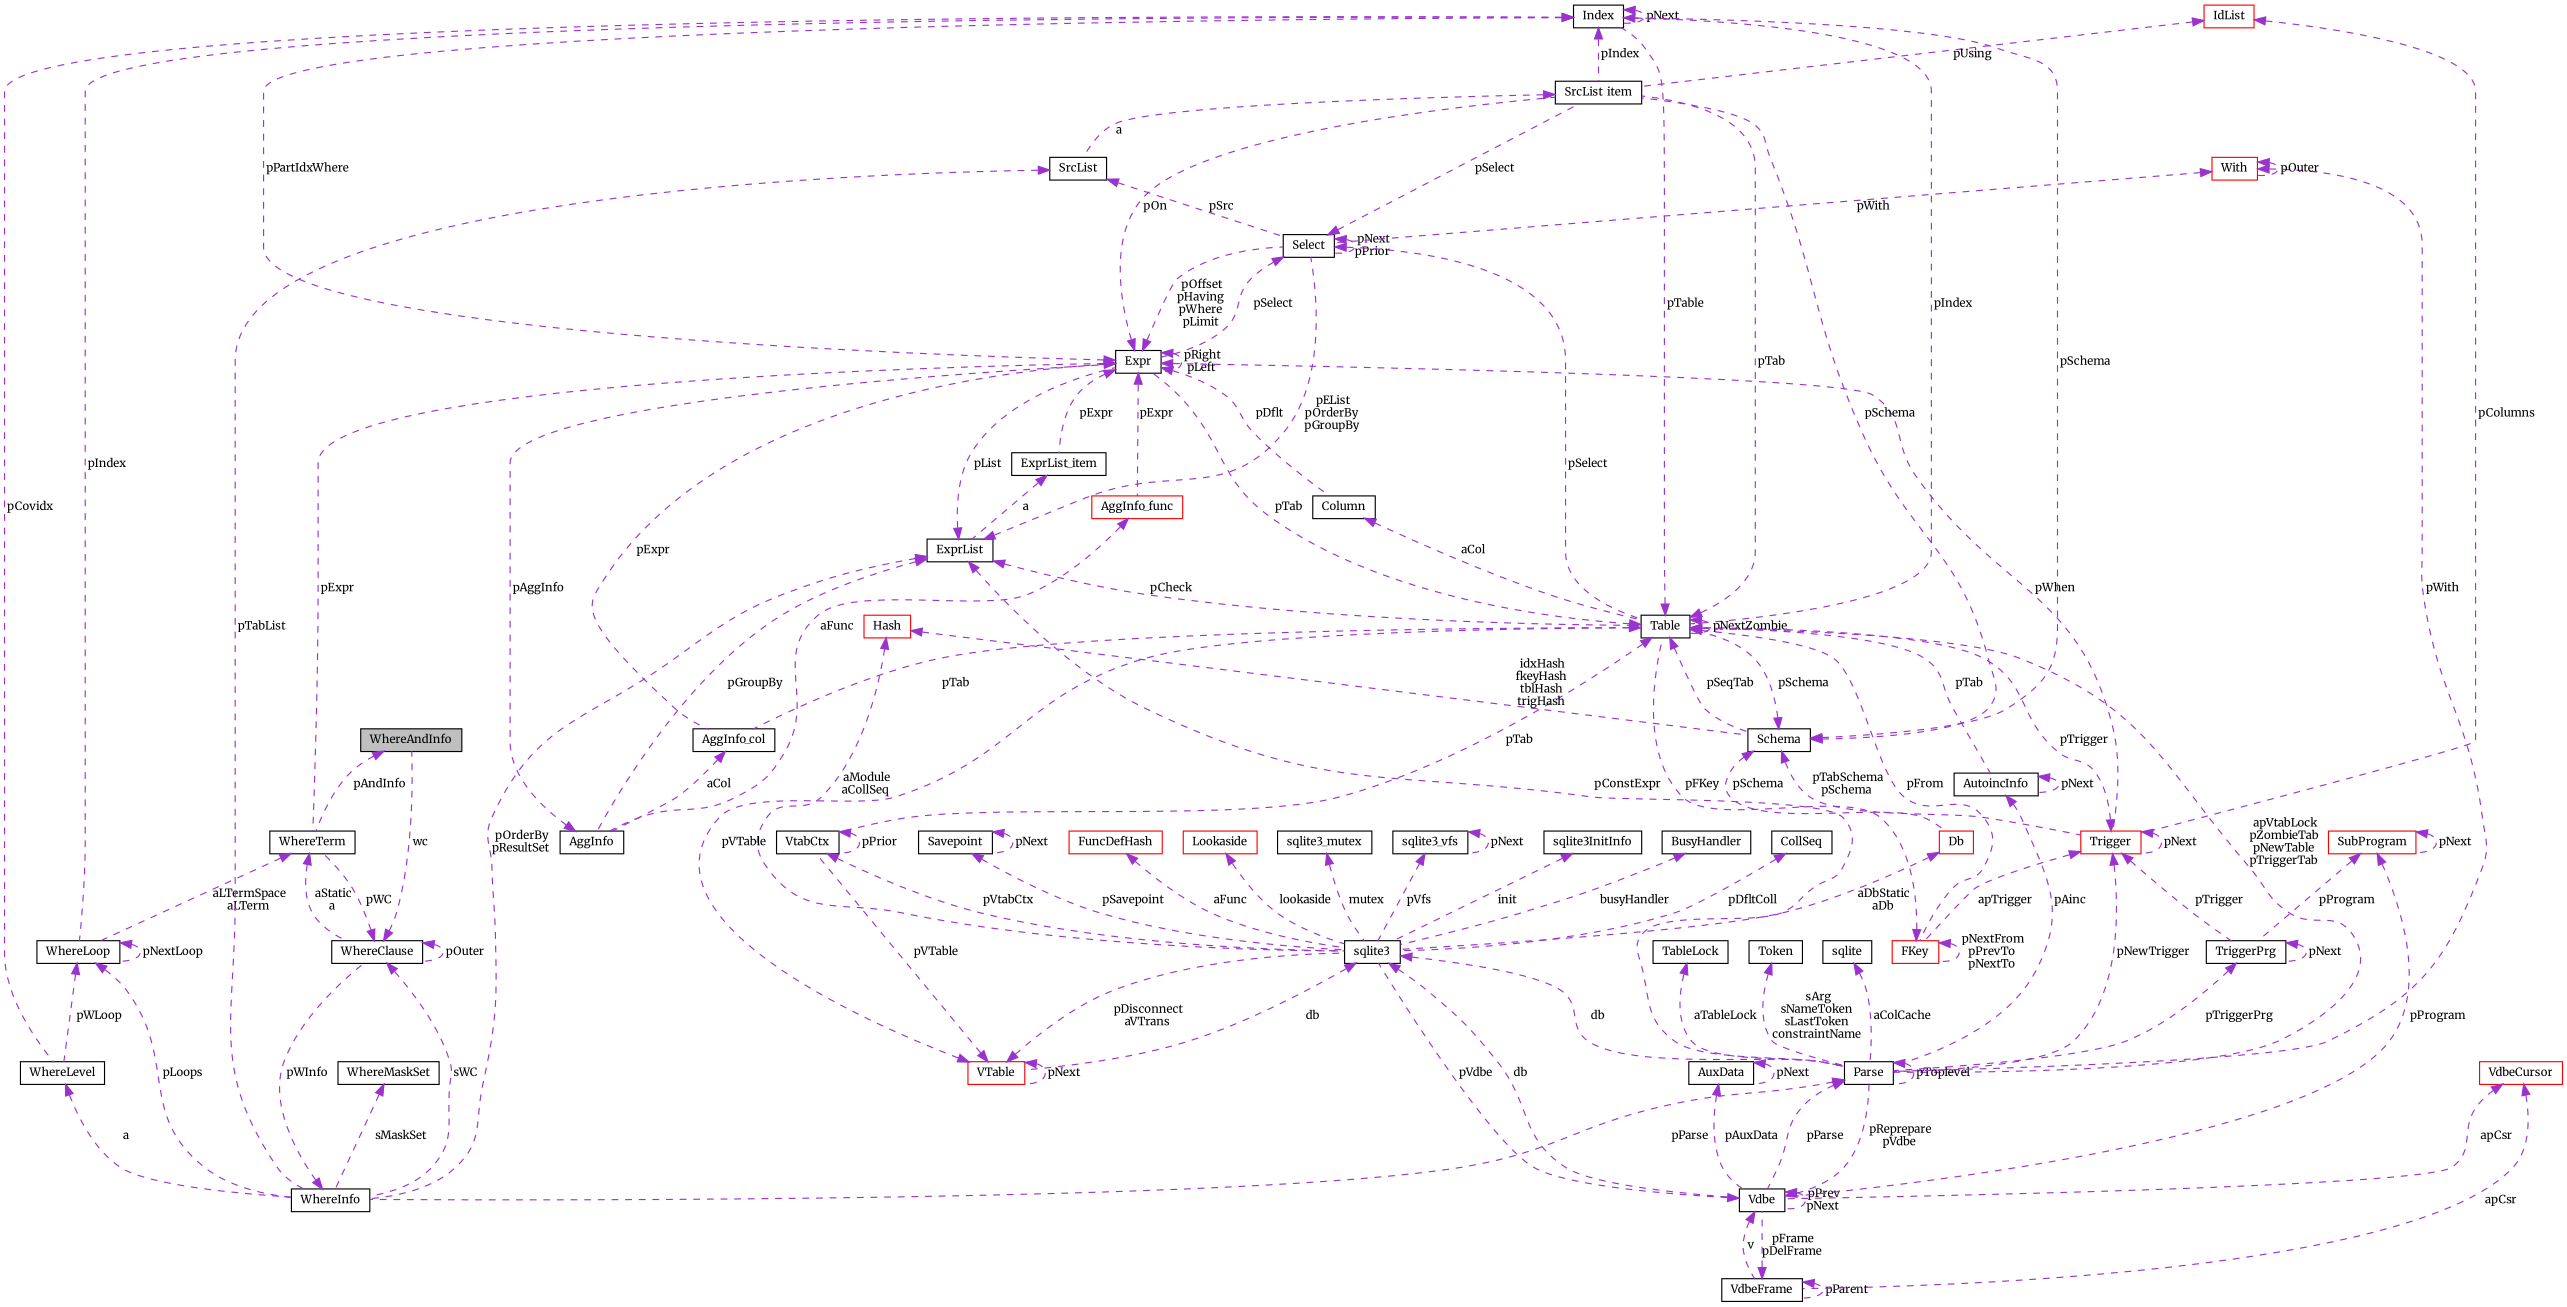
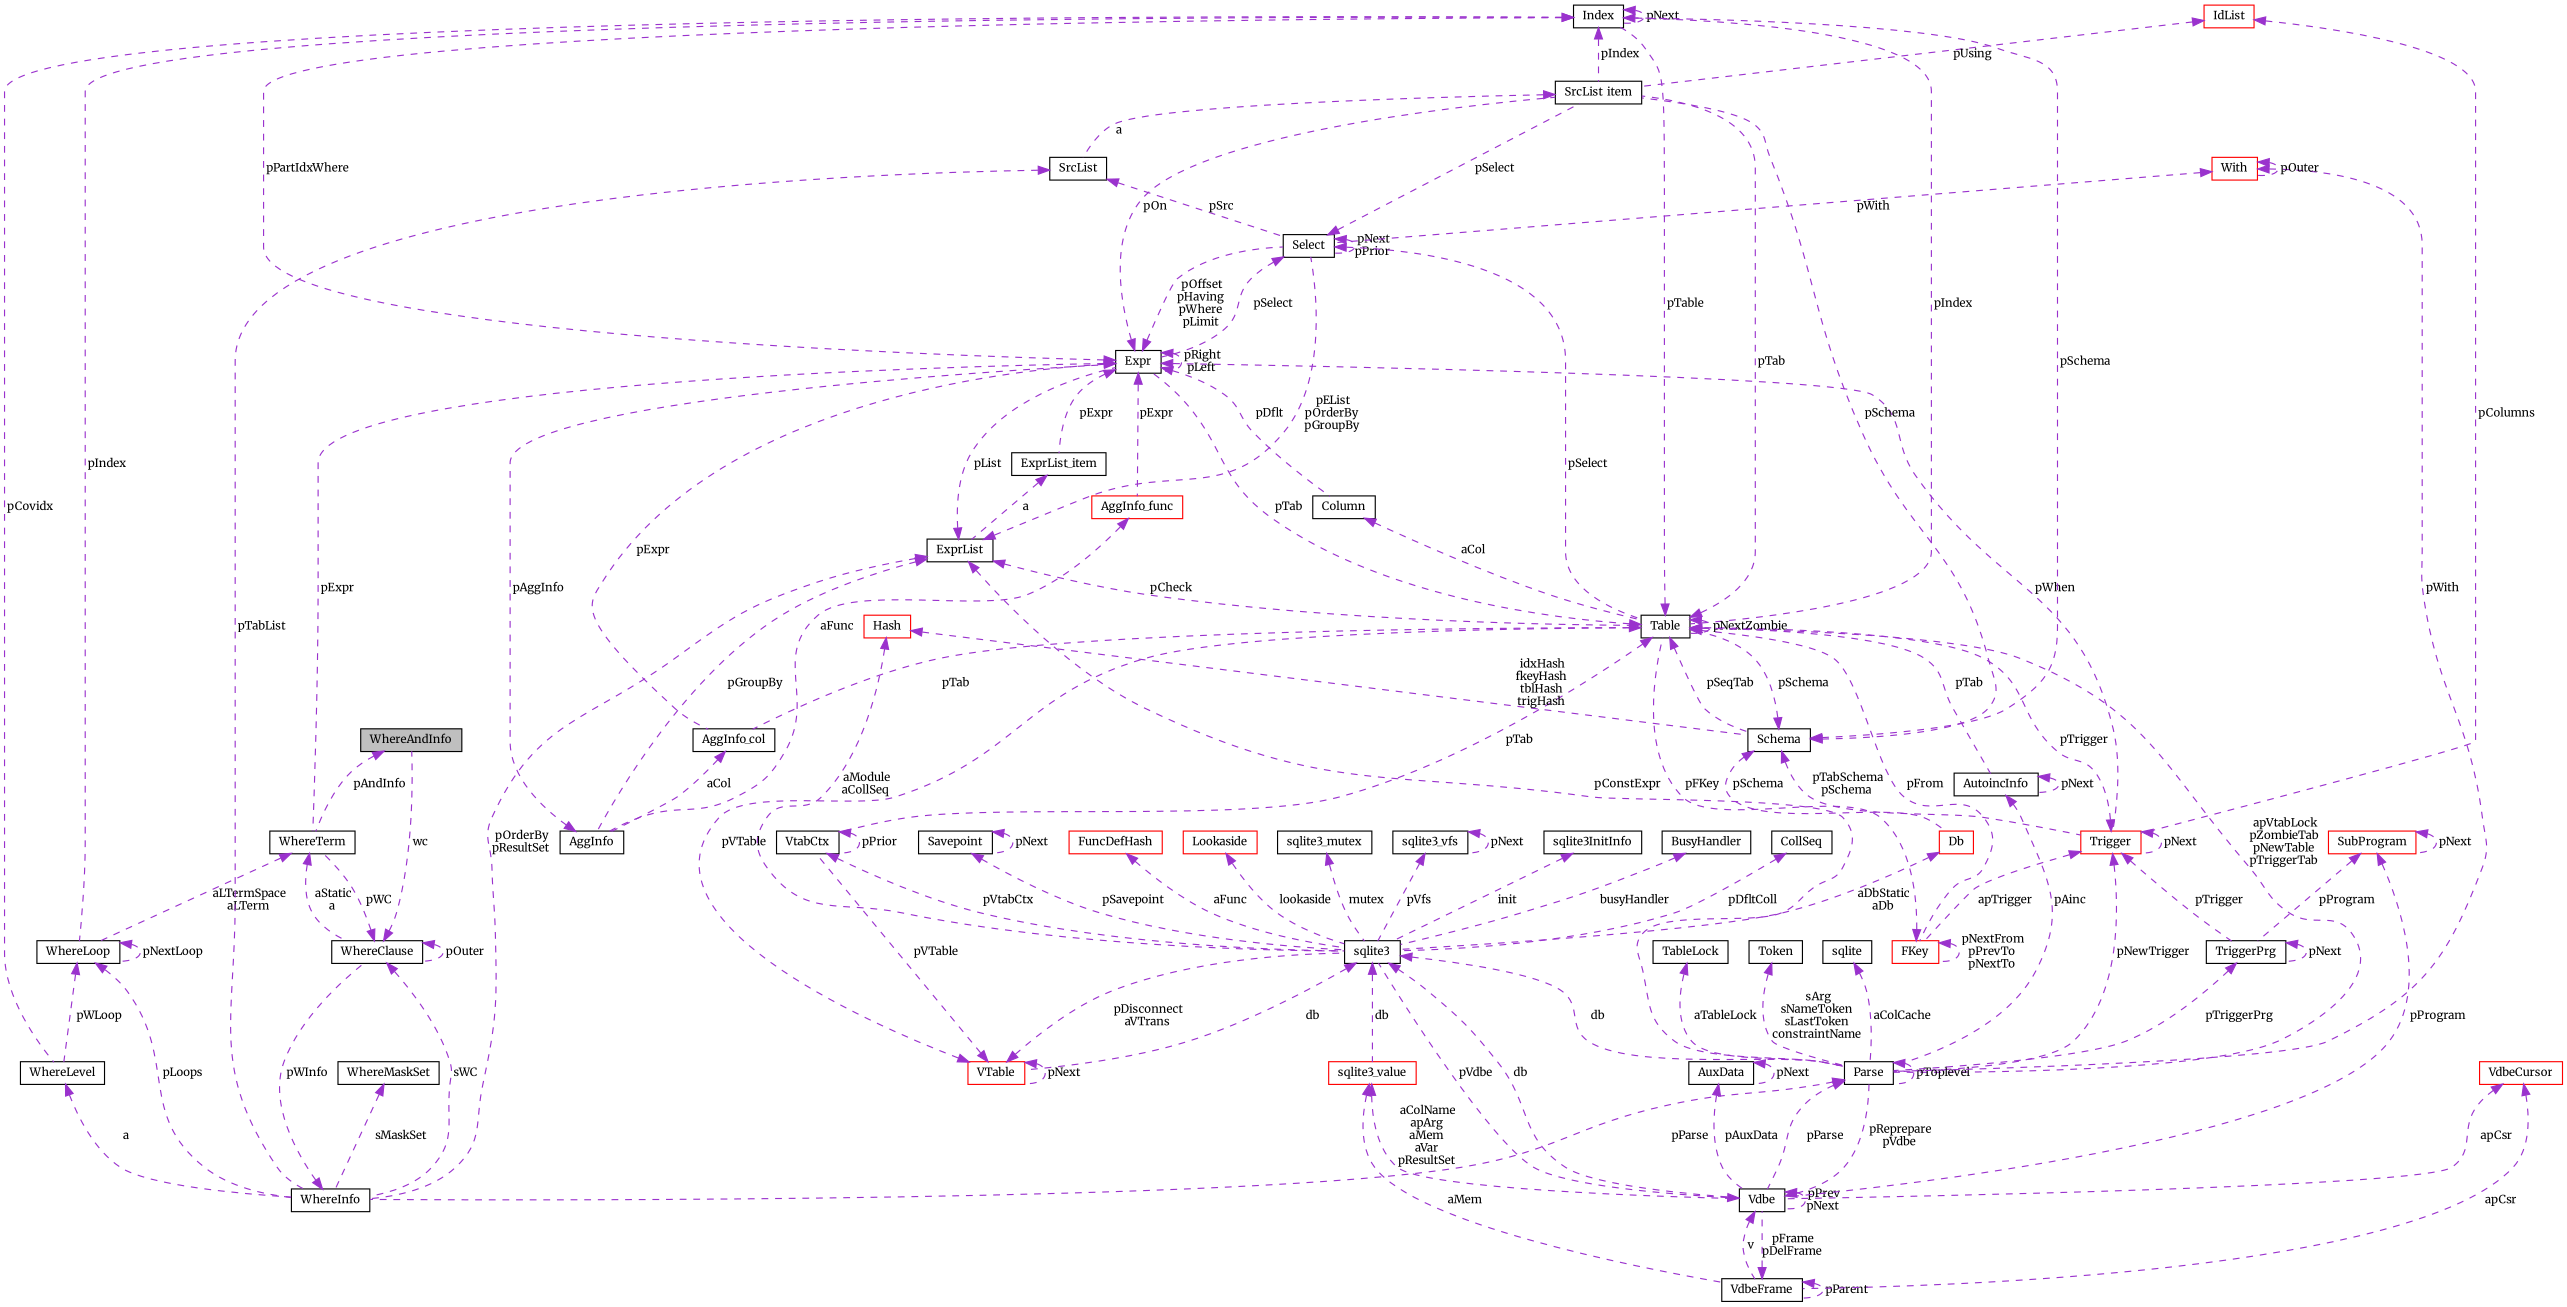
none -> (1372, 1073)
